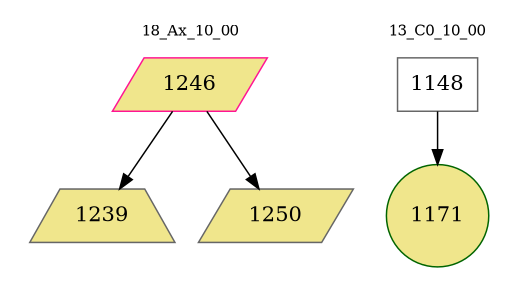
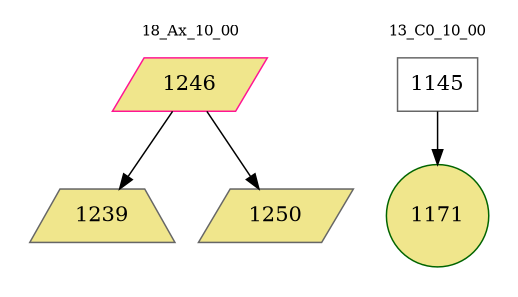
(438, 85) -> (438, 85)
